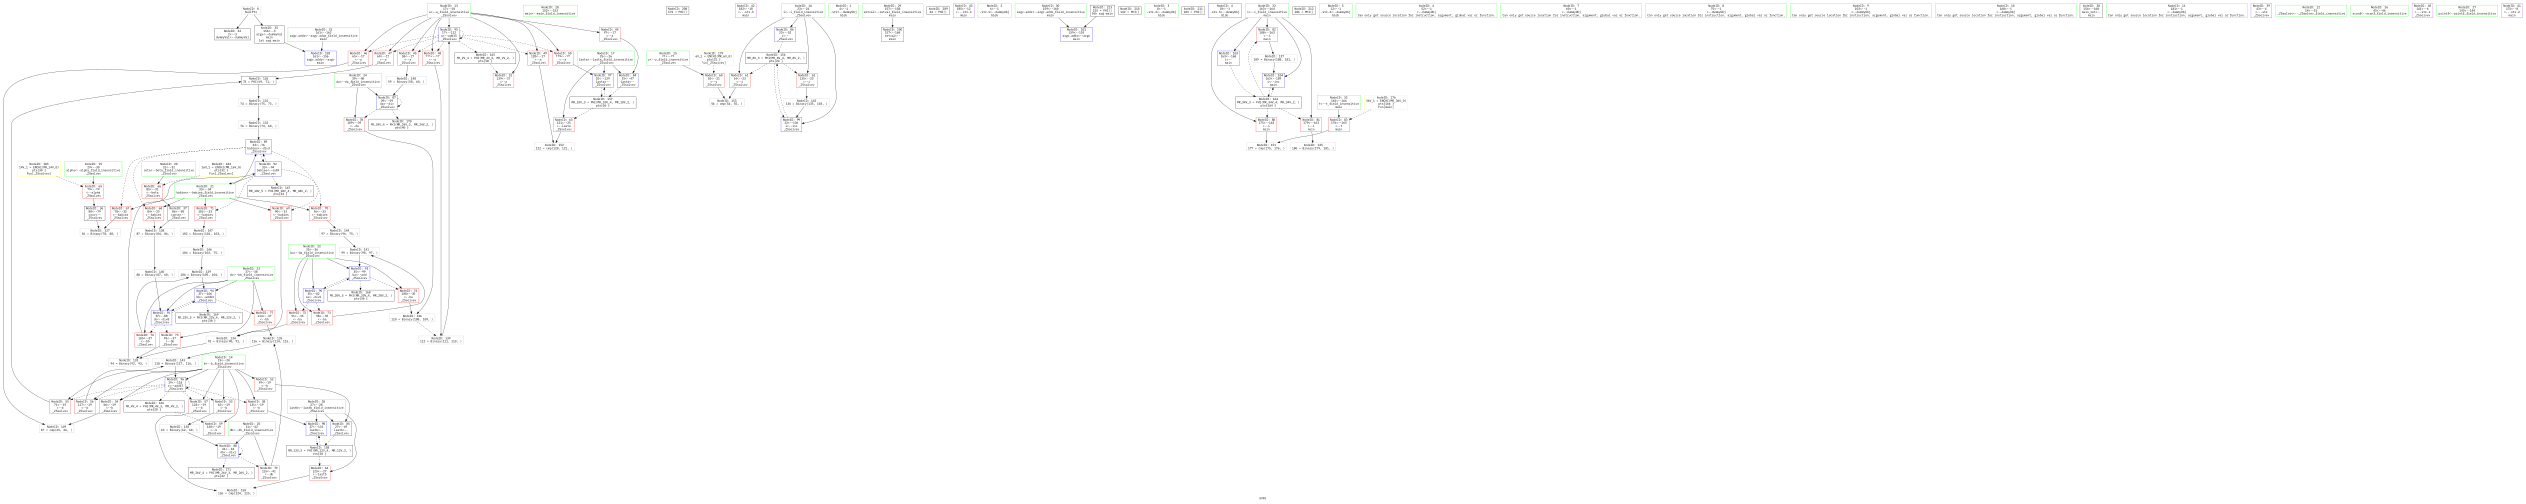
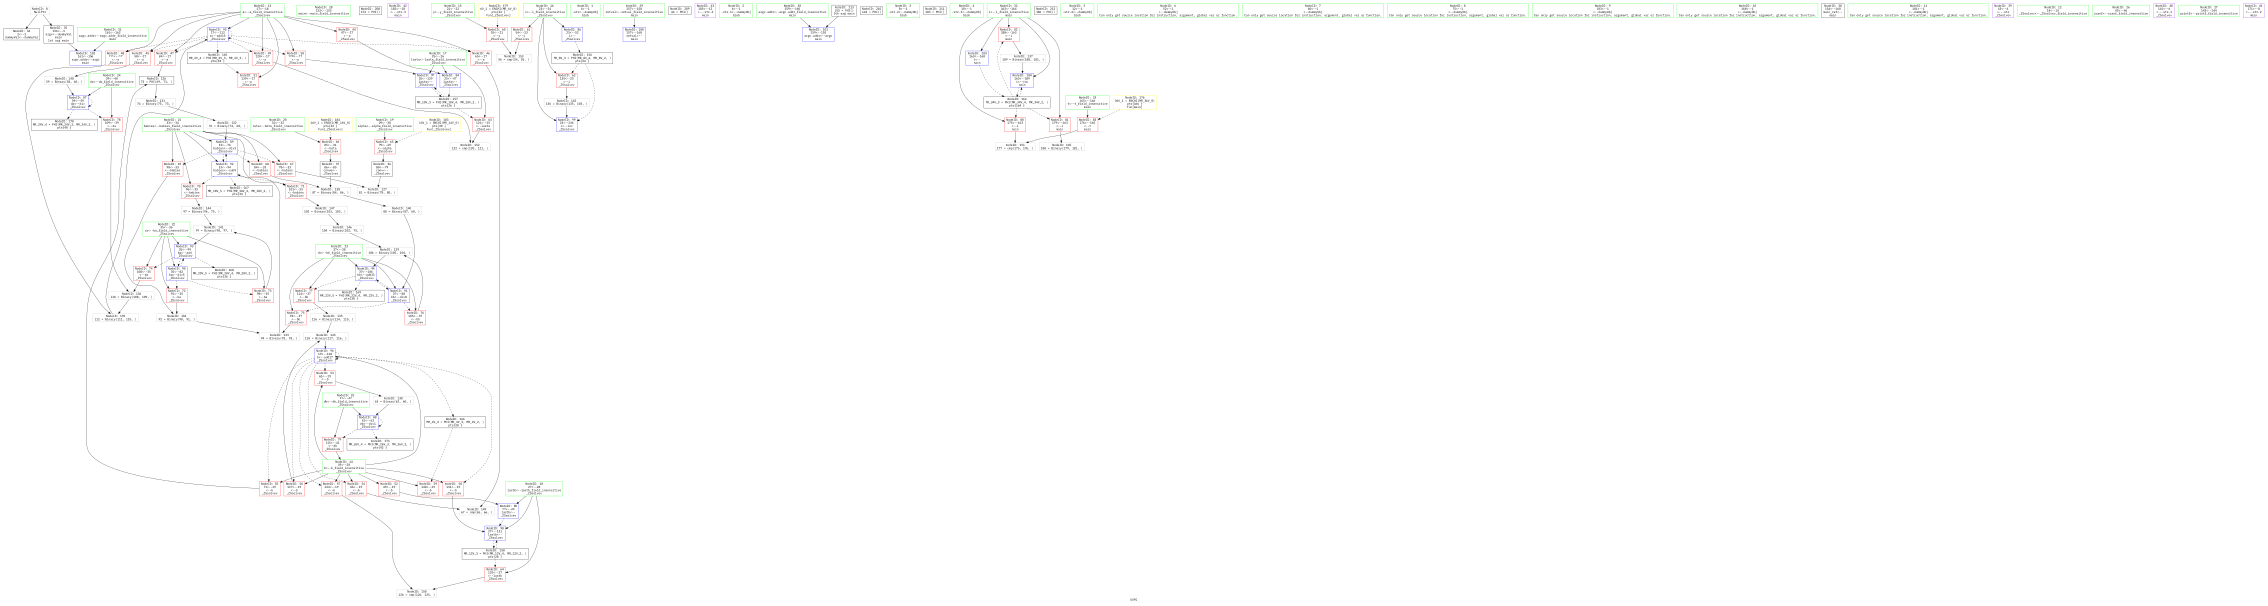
(1225, 11) -> (967, 11)
(760, 68) -> none
(780, 92) -> none
(244, 179) -> (200, 145)
(426, 328) -> (124, 306)
(281, 406) -> (338, 455)
(330, 440) -> (502, 521)
